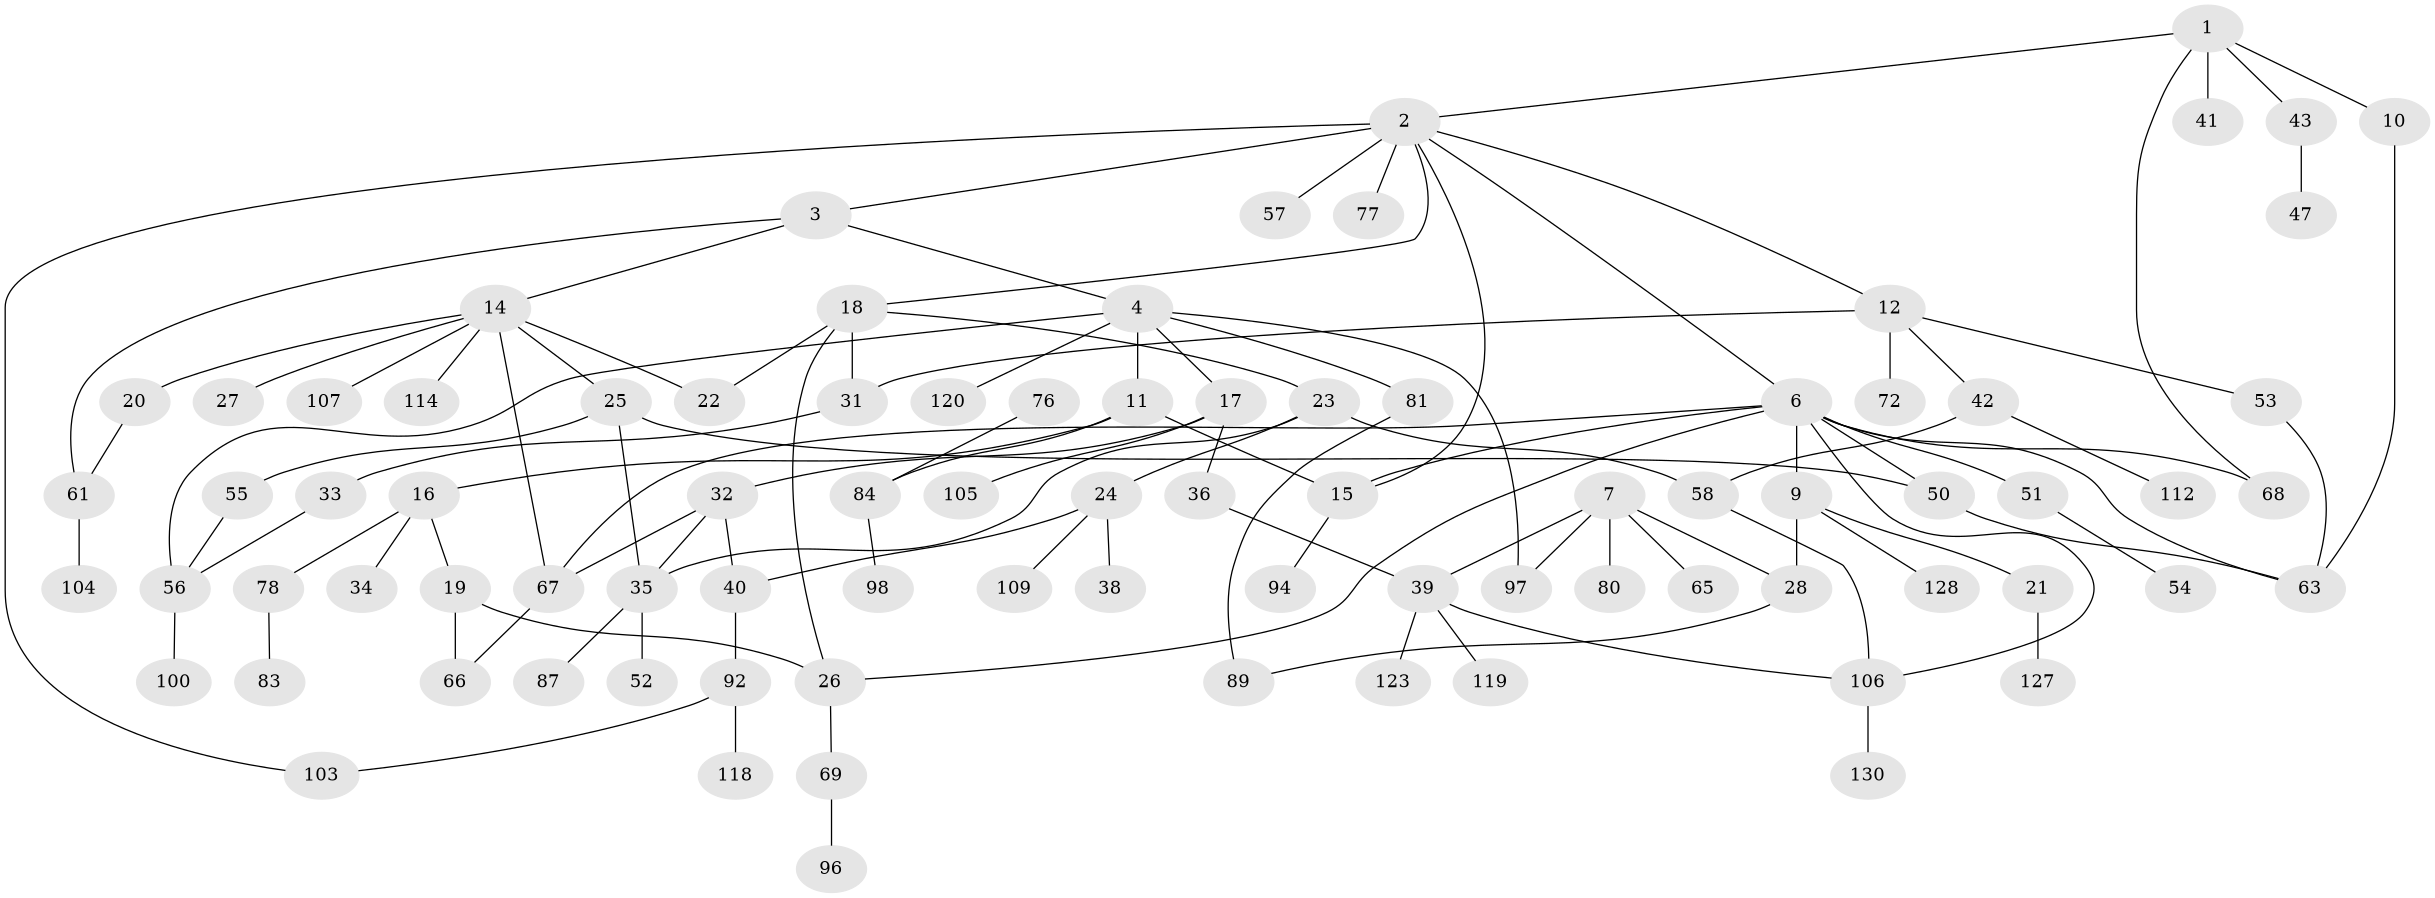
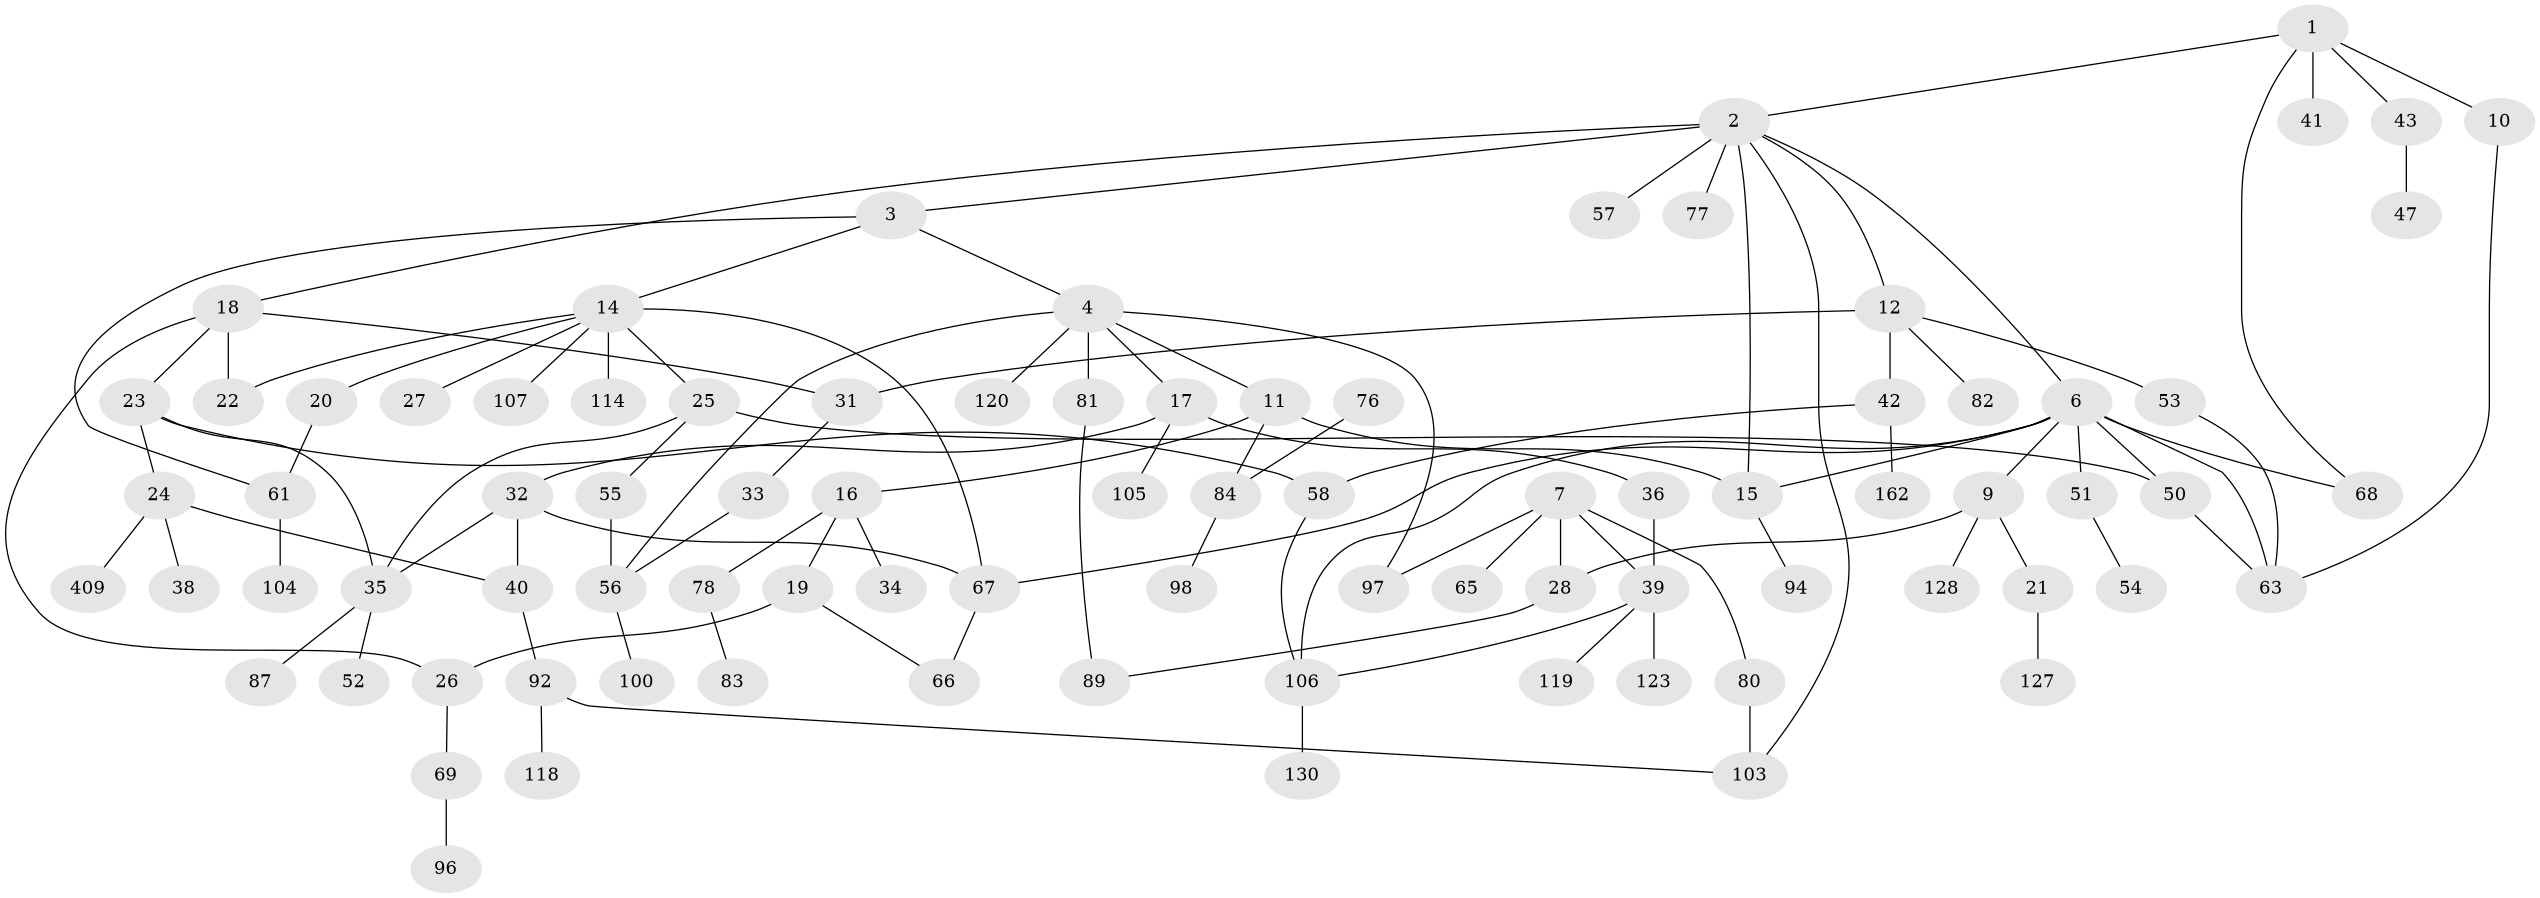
(1890, 402) -> (1983, 402)
(2178, 496) -> (1893, 496)
(1014, 589) -> (88, 589)
(1336, 607) -> none
none -> (1750, 729)
